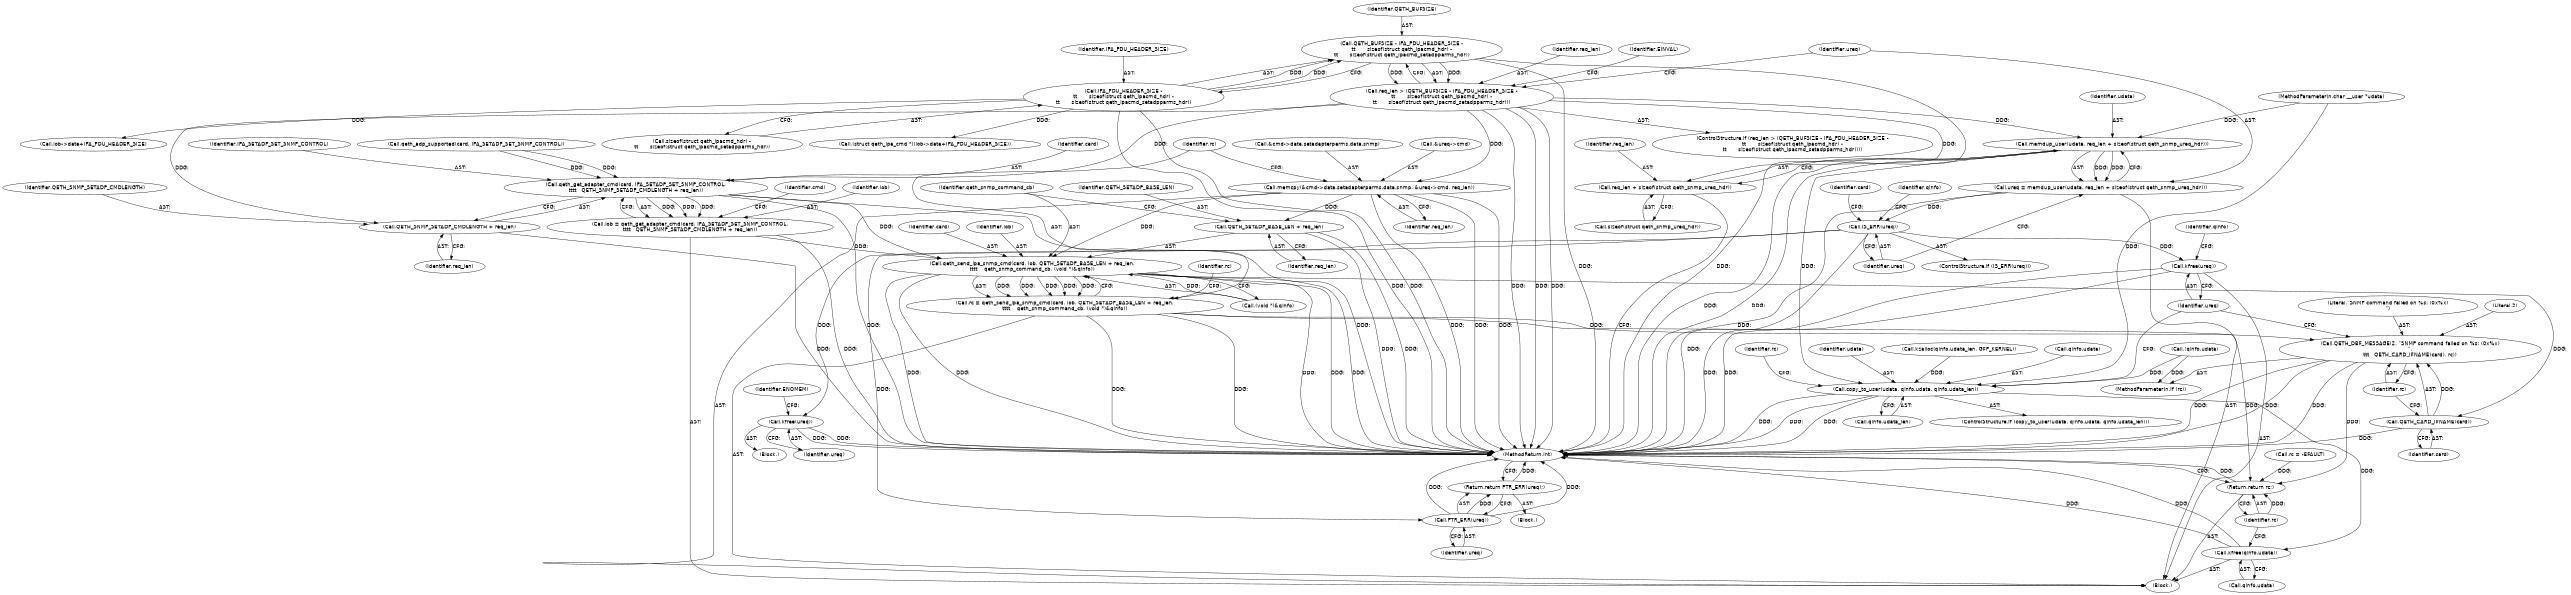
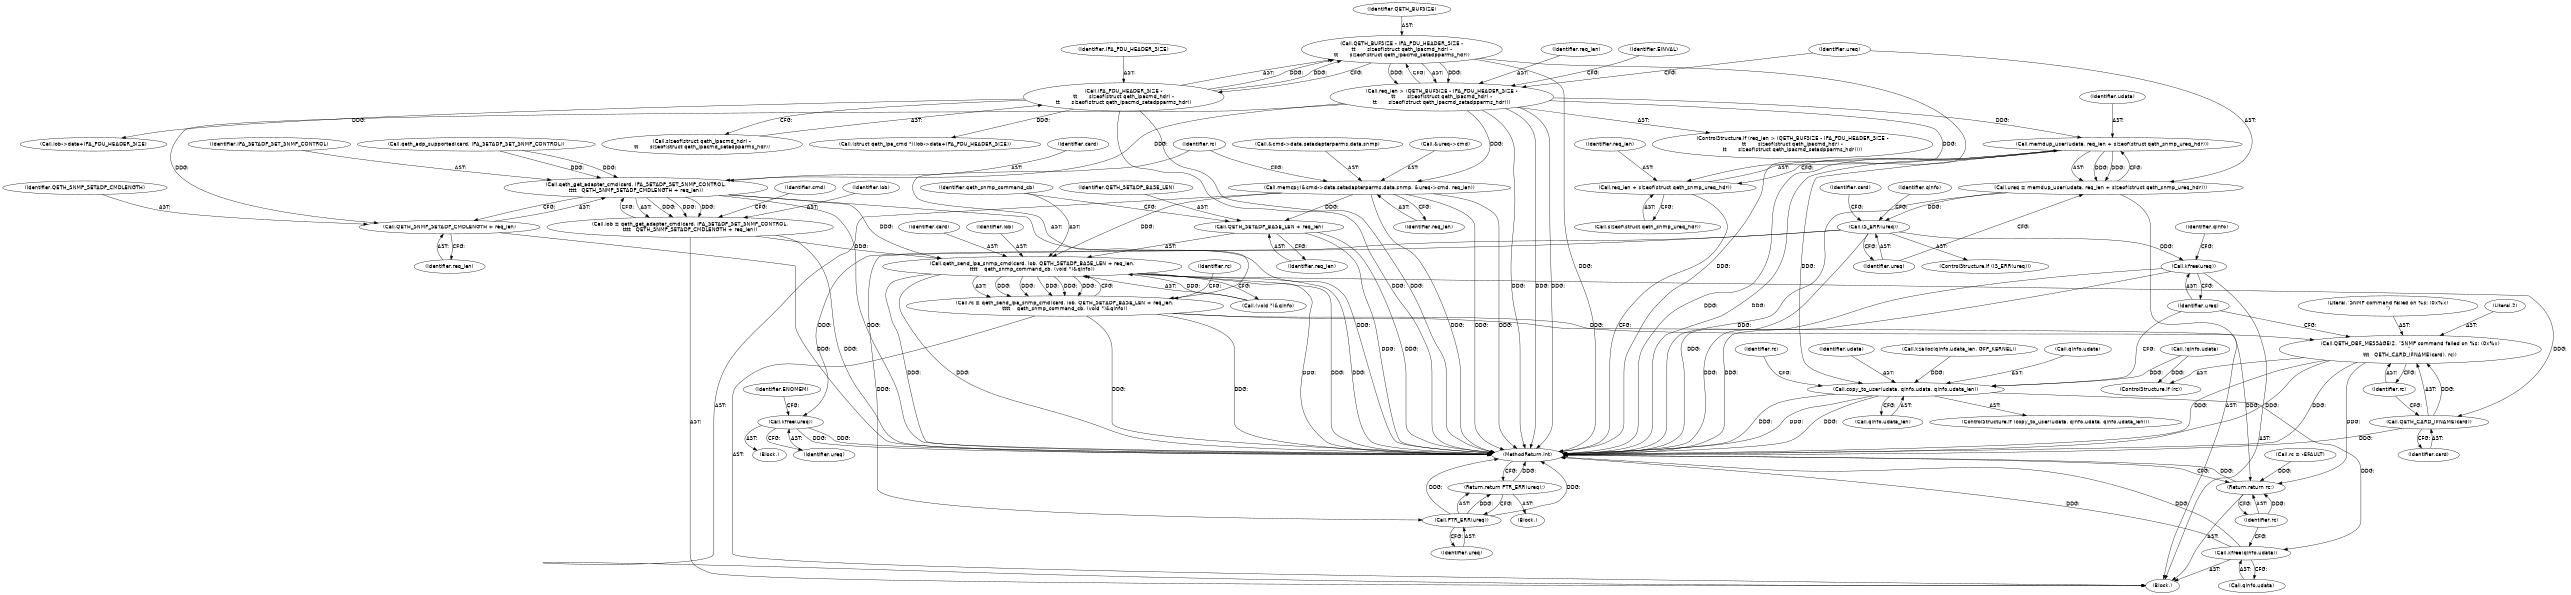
(2332, 97) -> none
(2151, 389) -> (2151, 389)
